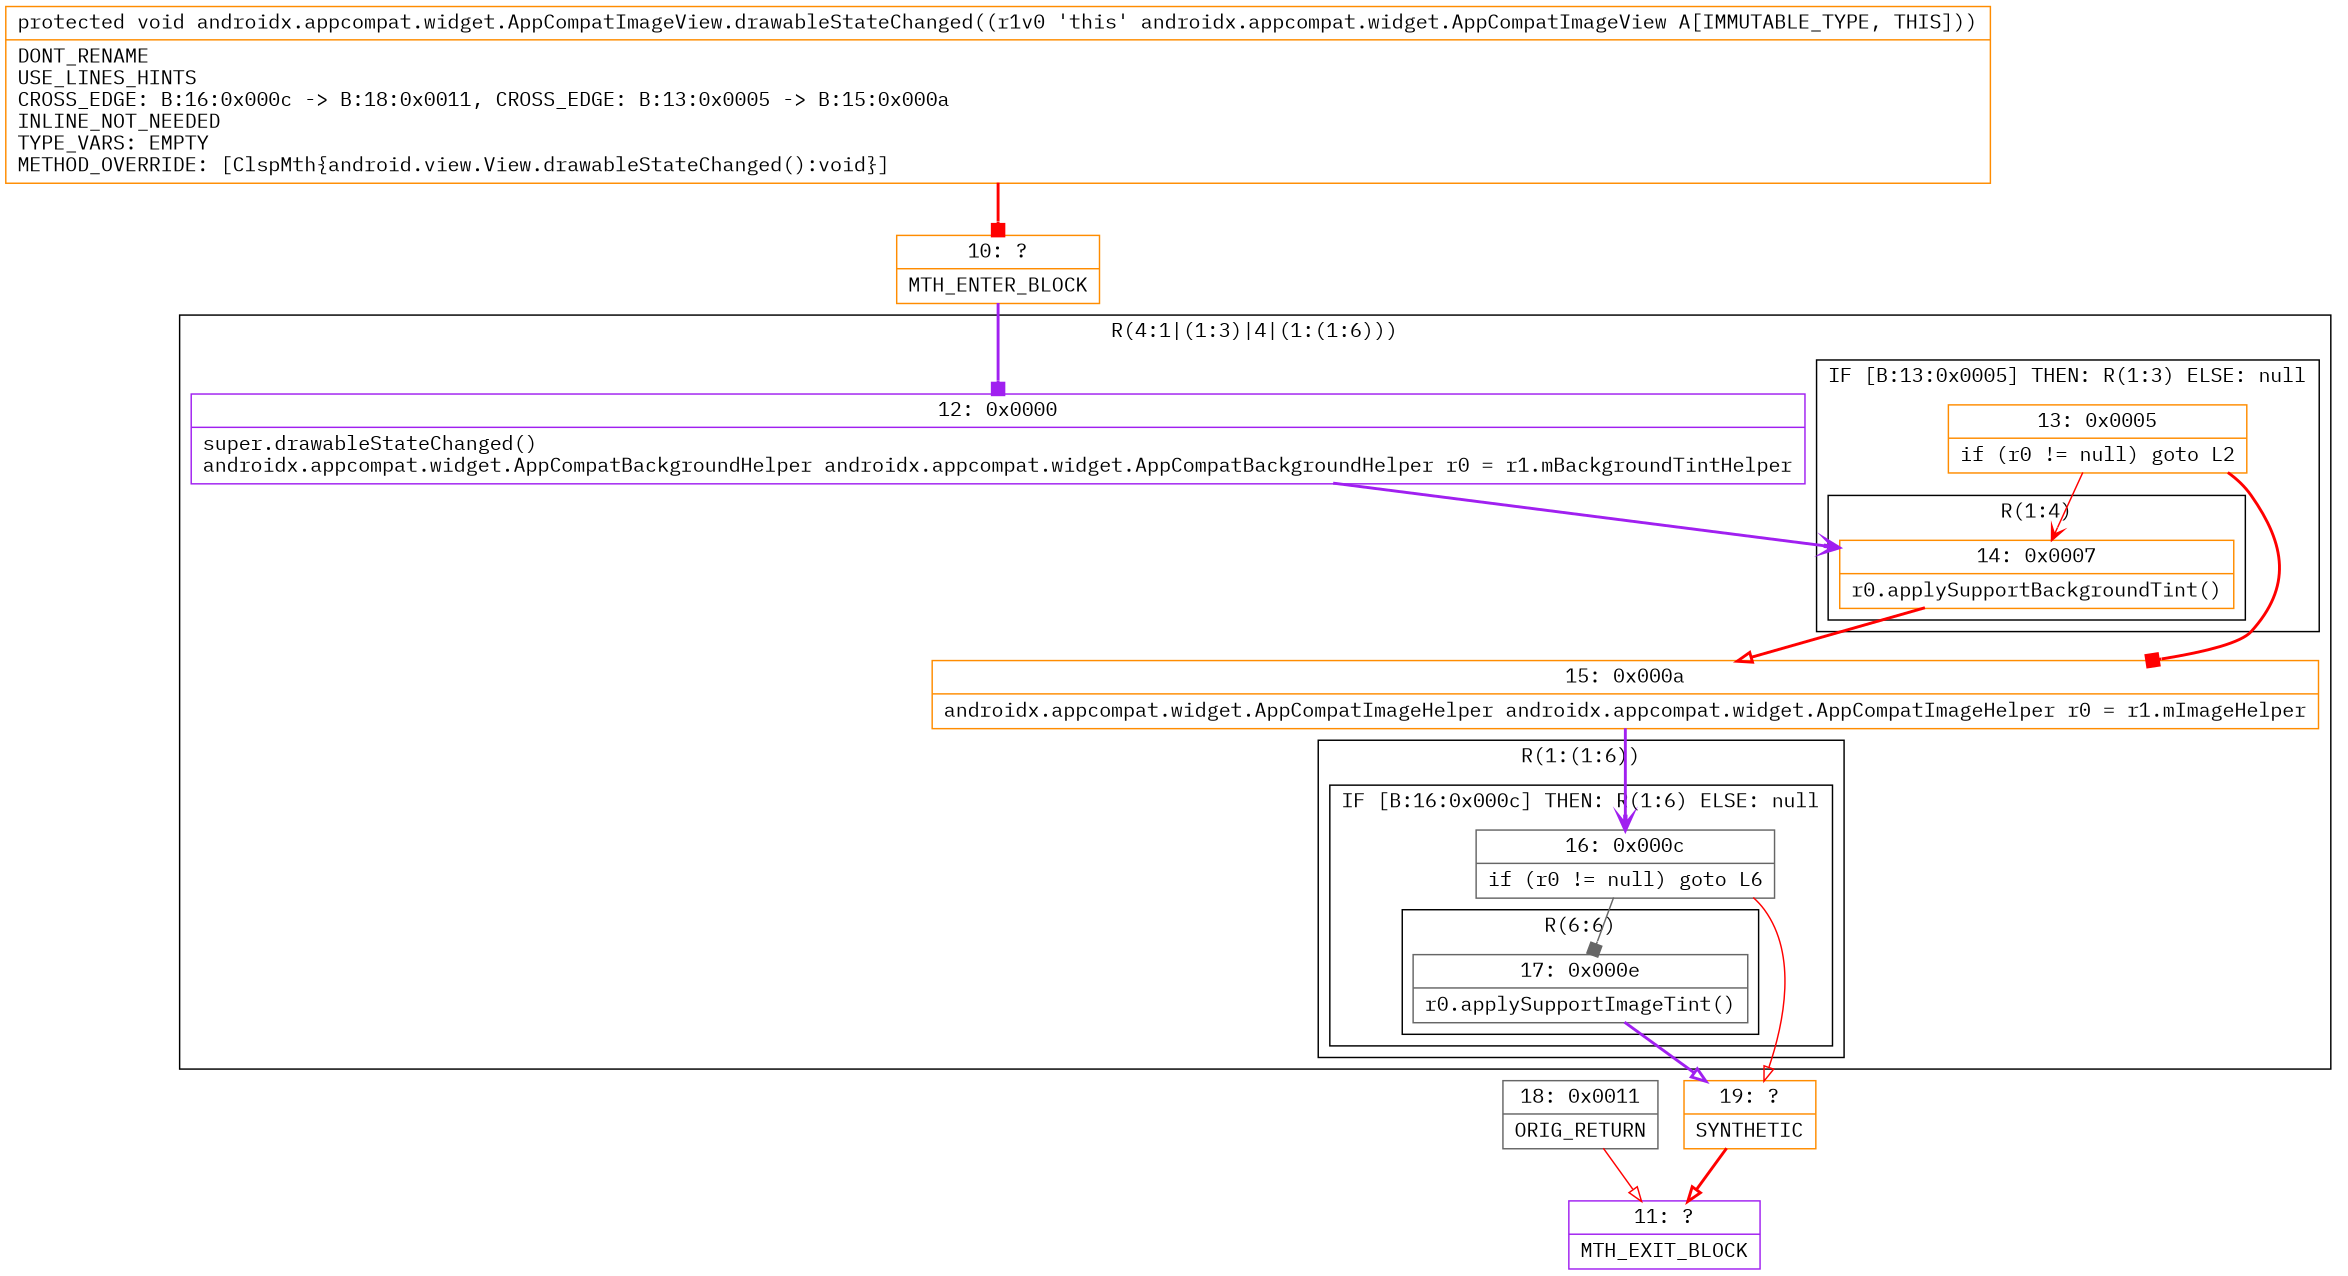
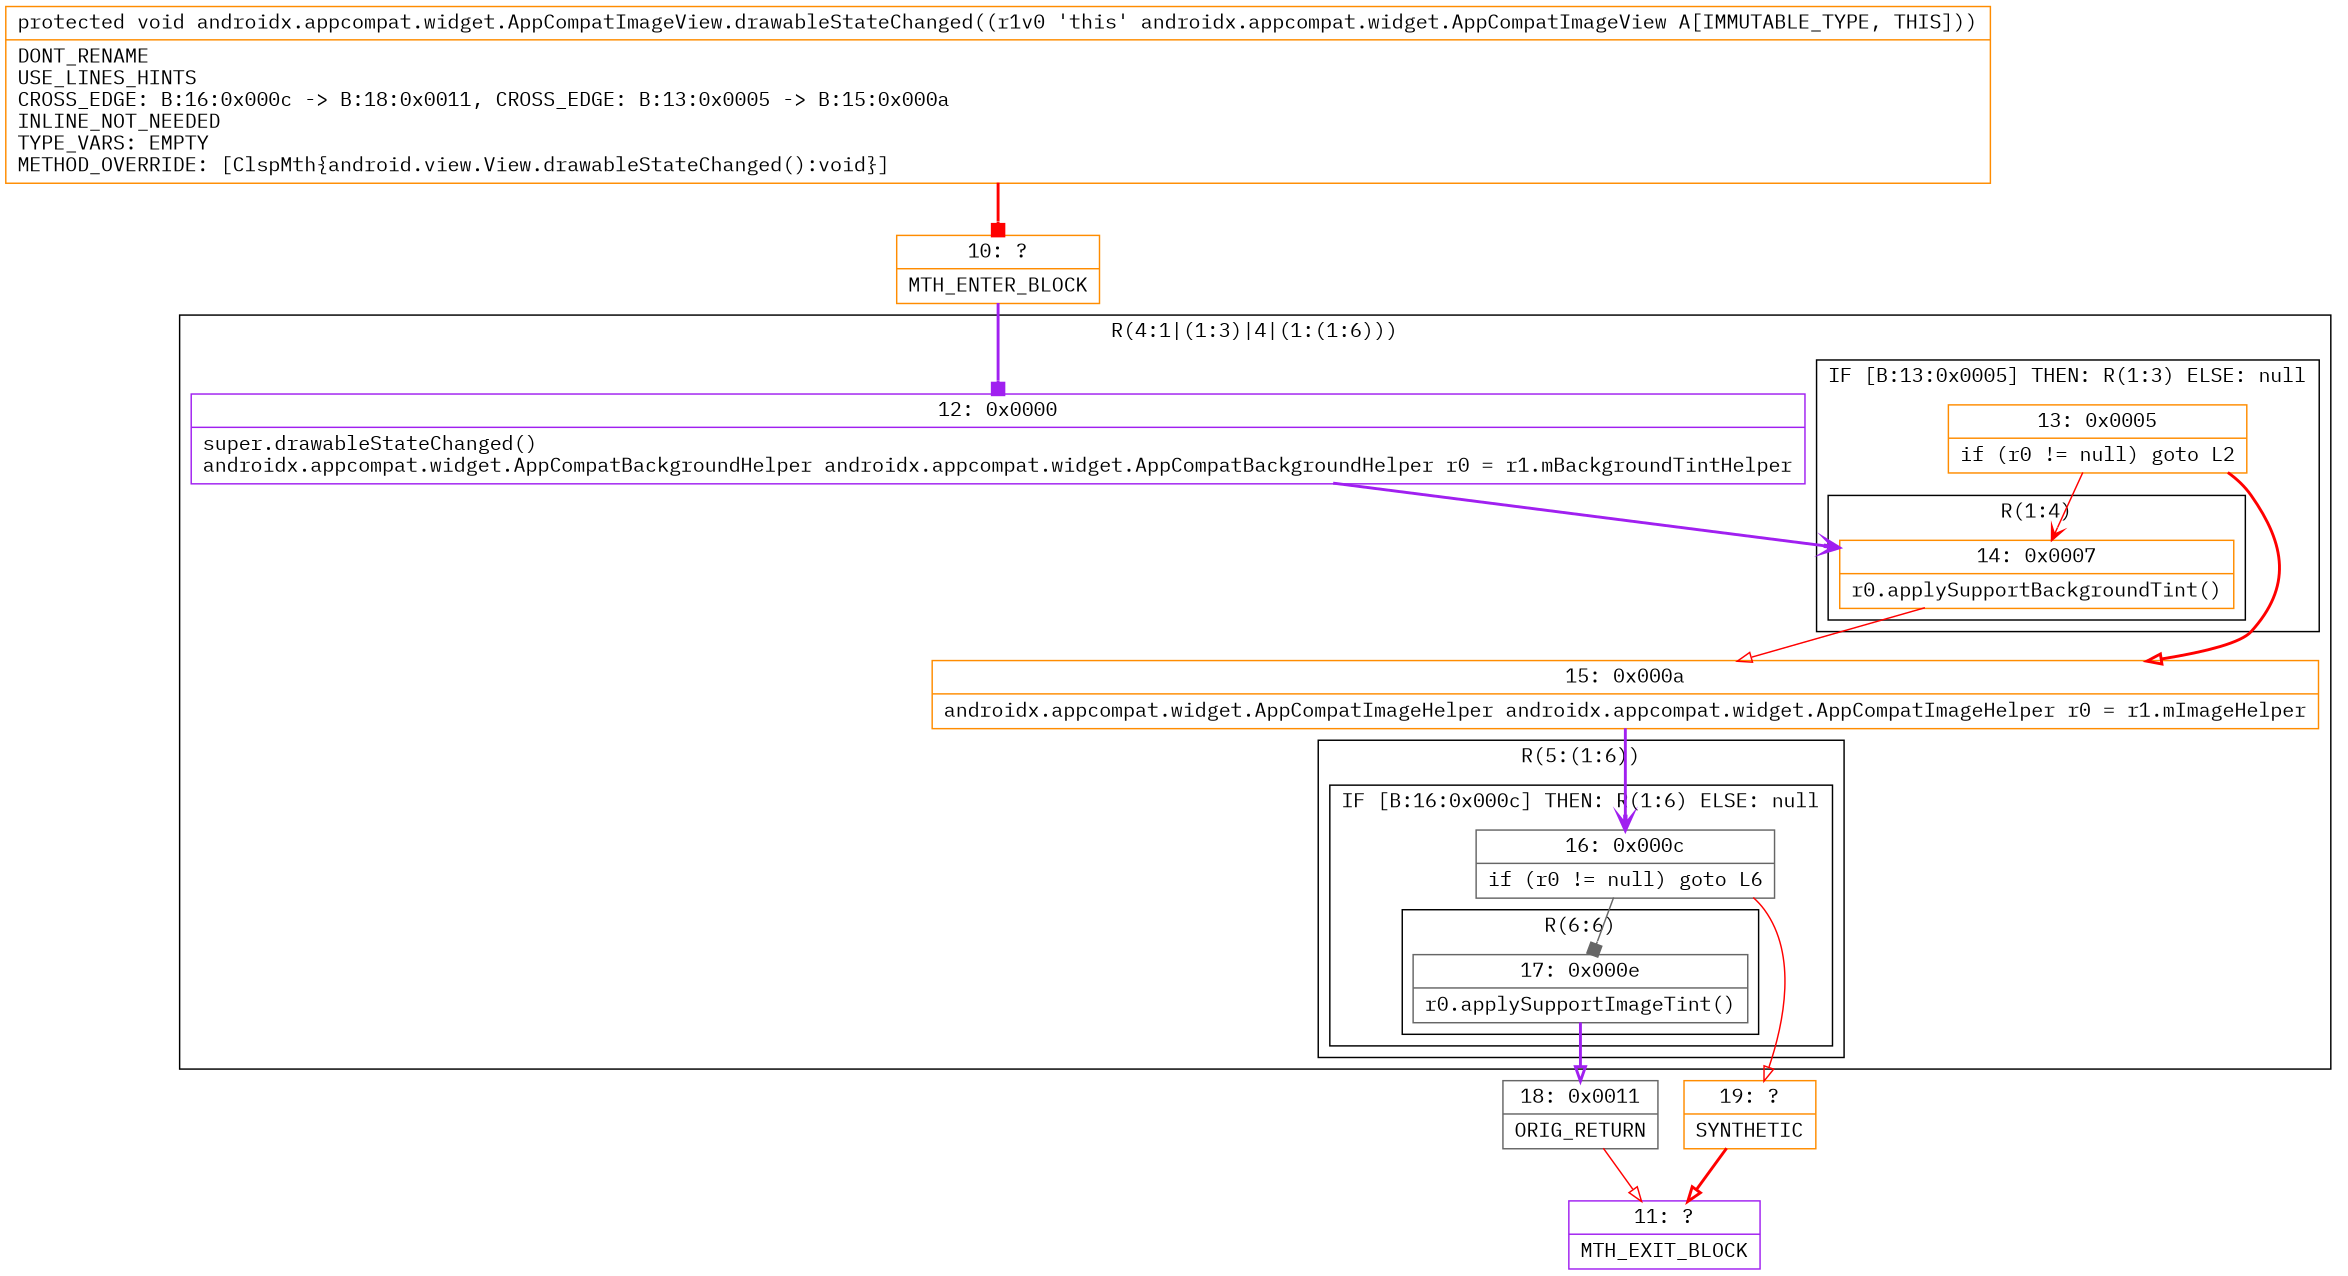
(2274, 594) -> (2274, 594)
(1812, 640) -> (1812, 640)
(1581, 757) -> (1581, 757)
(1659, 1047) -> (1580, 1044)
